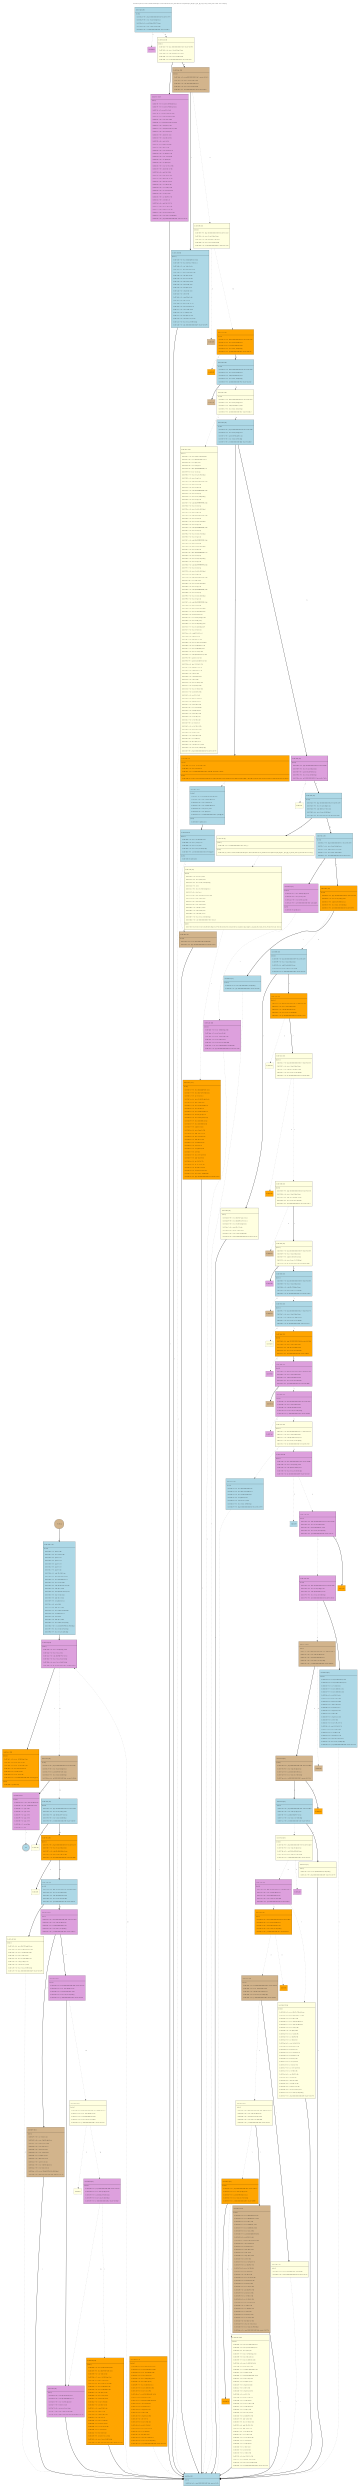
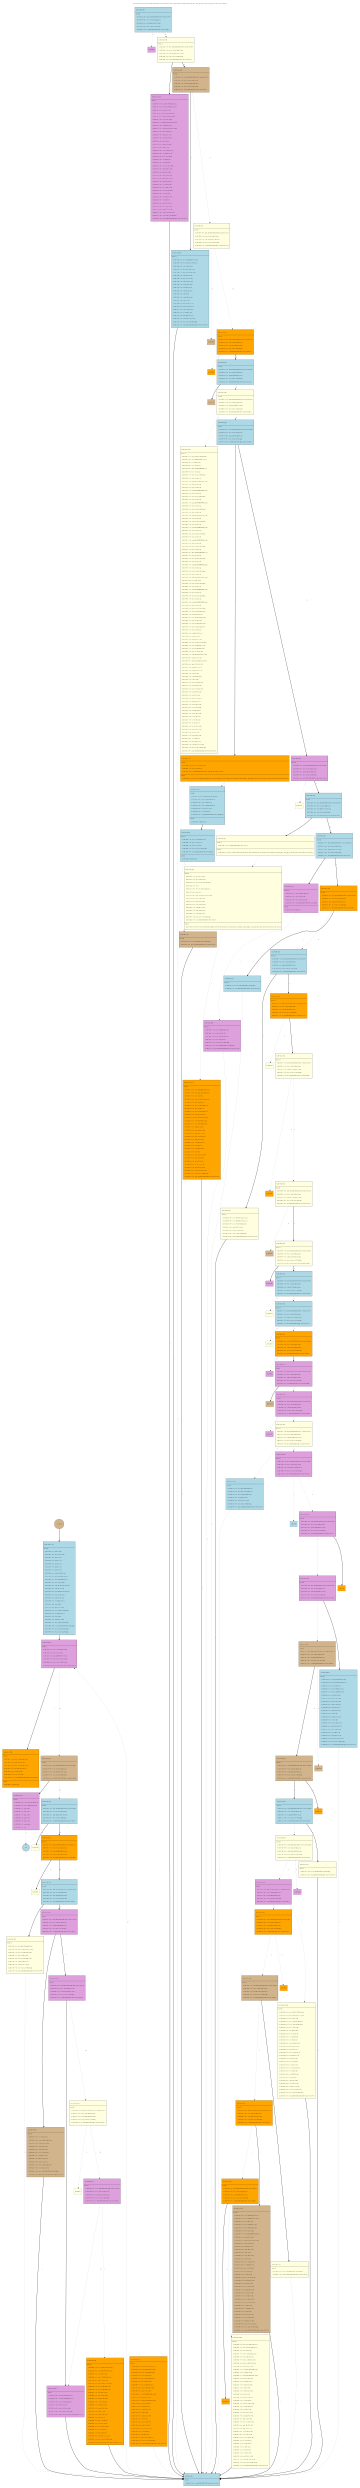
(269, 1314) -> (269, 1314)
(254, 2113) -> (254, 2113)
